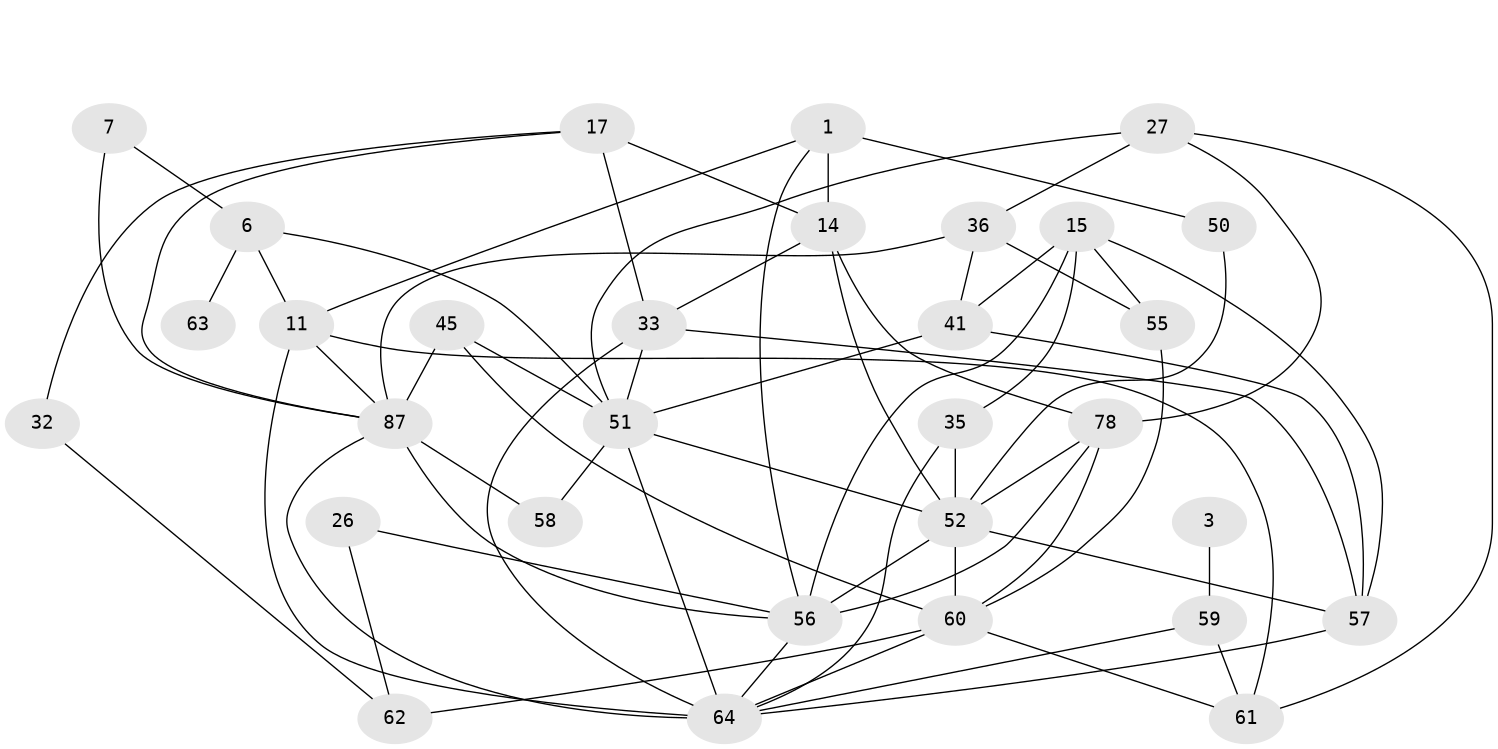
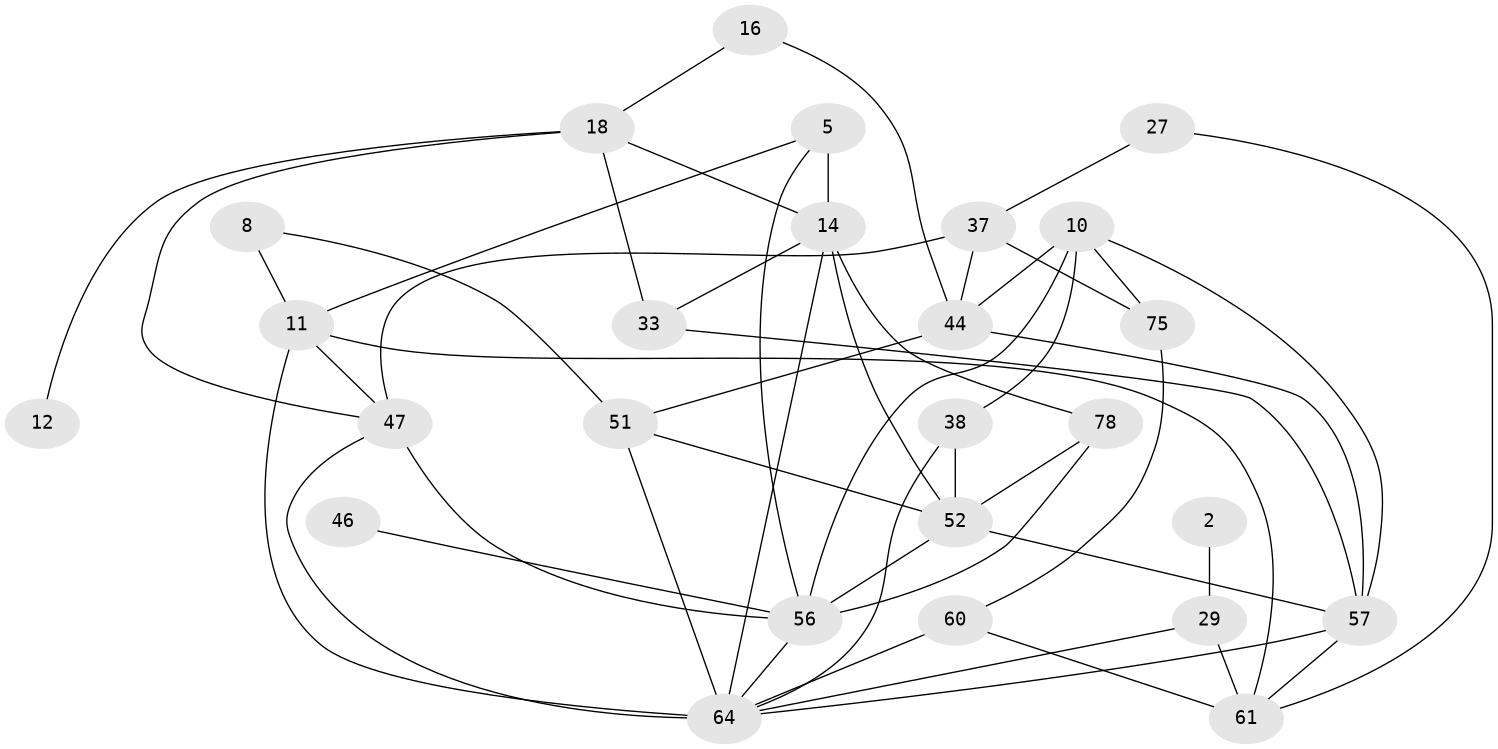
none -> (750, 30)
(109, 128) -> none
(597, 128) -> (597, 128)
(828, 128) -> (828, 128)
(796, 197) -> none
(247, 227) -> (247, 227)
(979, 227) -> (979, 227)
(1077, 227) -> (1077, 227)
(1219, 227) -> none
(1320, 311) -> none
(198, 325) -> none
(447, 325) -> none
(955, 325) -> (955, 325)
(1158, 325) -> (1158, 325)
(635, 375) -> none
(42, 424) -> (42, 424)
(395, 424) -> (395, 424)
(955, 424) -> (955, 424)
(343, 522) -> (343, 522)
(545, 522) -> none
(1210, 522) -> (1210, 522)
(492, 533) -> (781, 451)
(1056, 538) -> none
(955, 564) -> none
(1210, 620) -> (1210, 620)
none -> (1303, 670)
(395, 719) -> none
